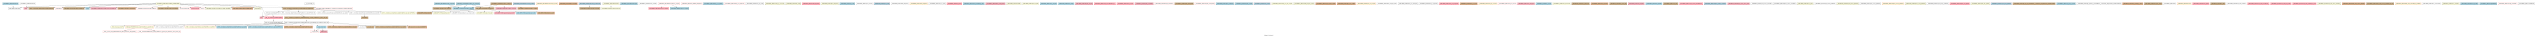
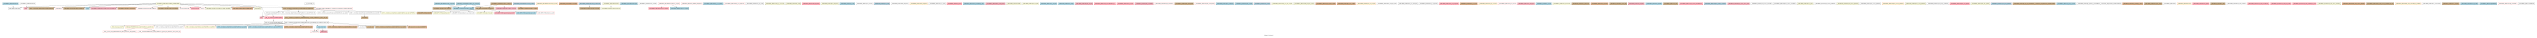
(2451, 4) -> (2451, 4)
(546, 13) -> (546, 13)
